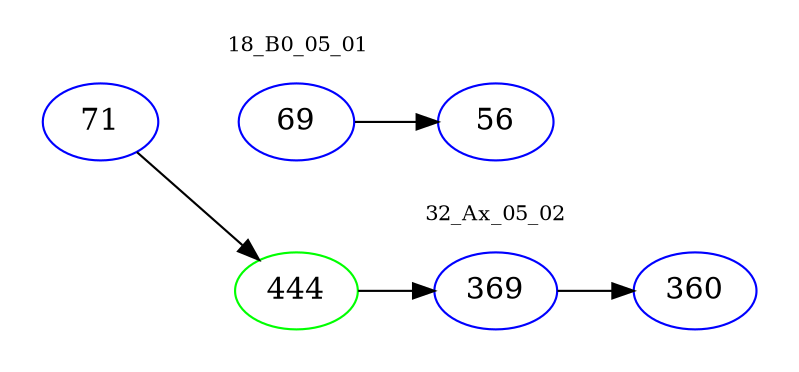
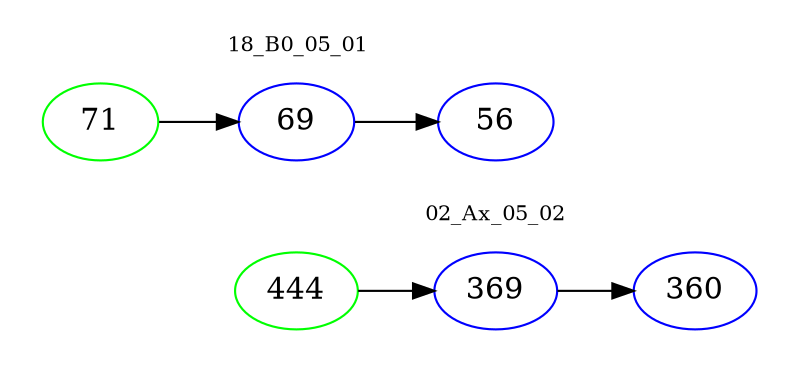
(101, 122) -> (101, 122)
(190, 199) -> (188, 122)
(496, 215) -> (496, 215)
